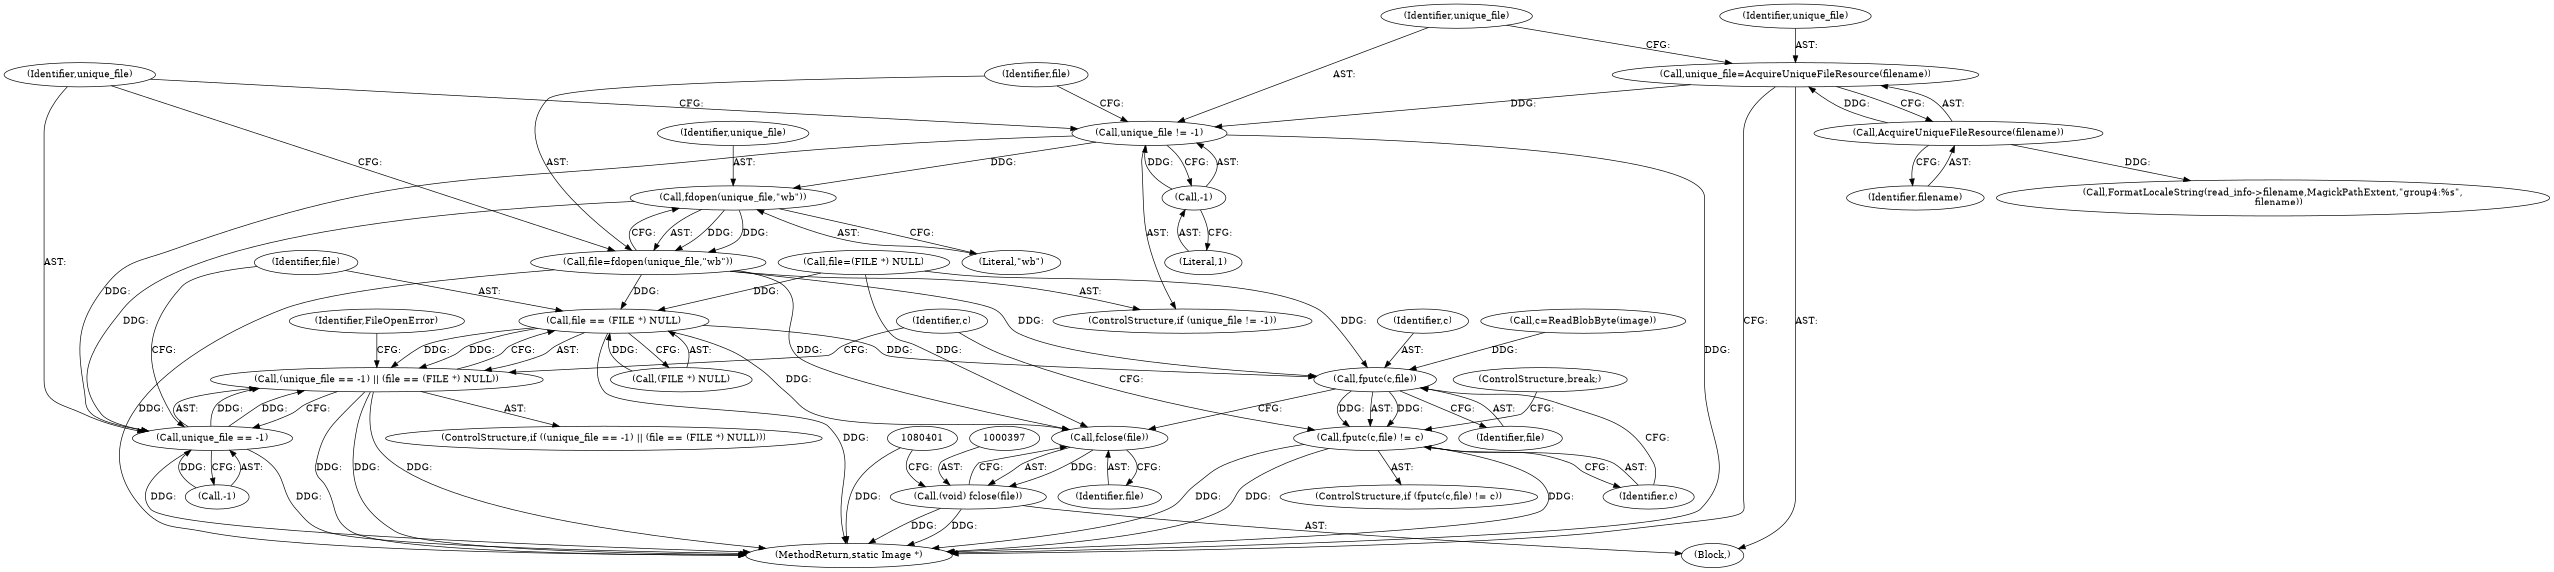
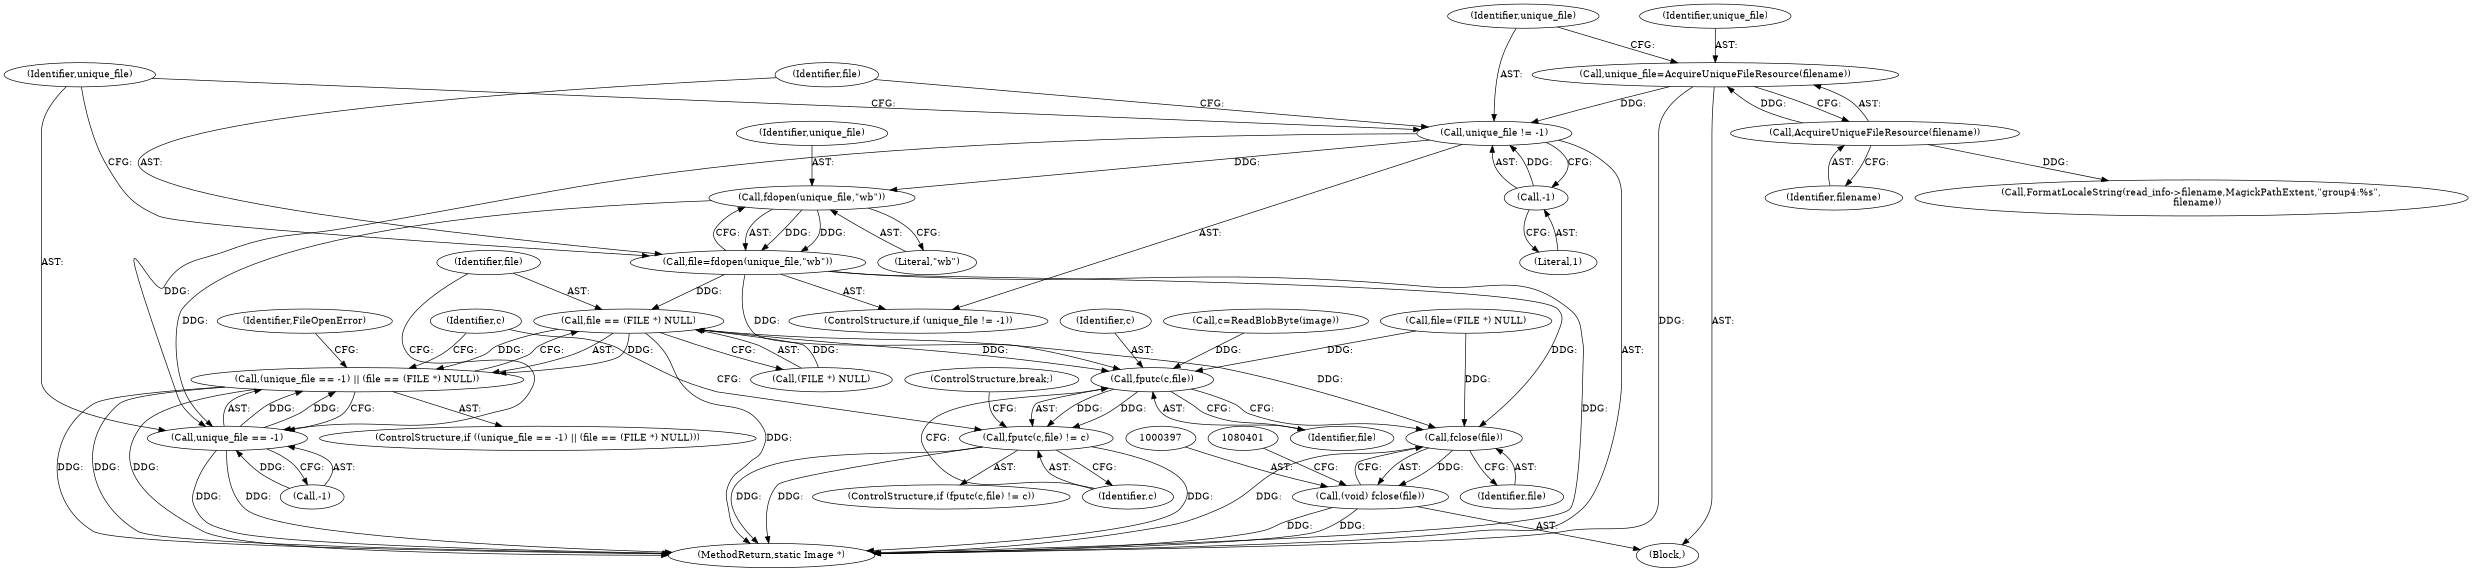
(743, 291) -> none
(1757, 321) -> (1673, 321)
(1719, 350) -> (1634, 350)
(857, 482) -> (1160, 527)
